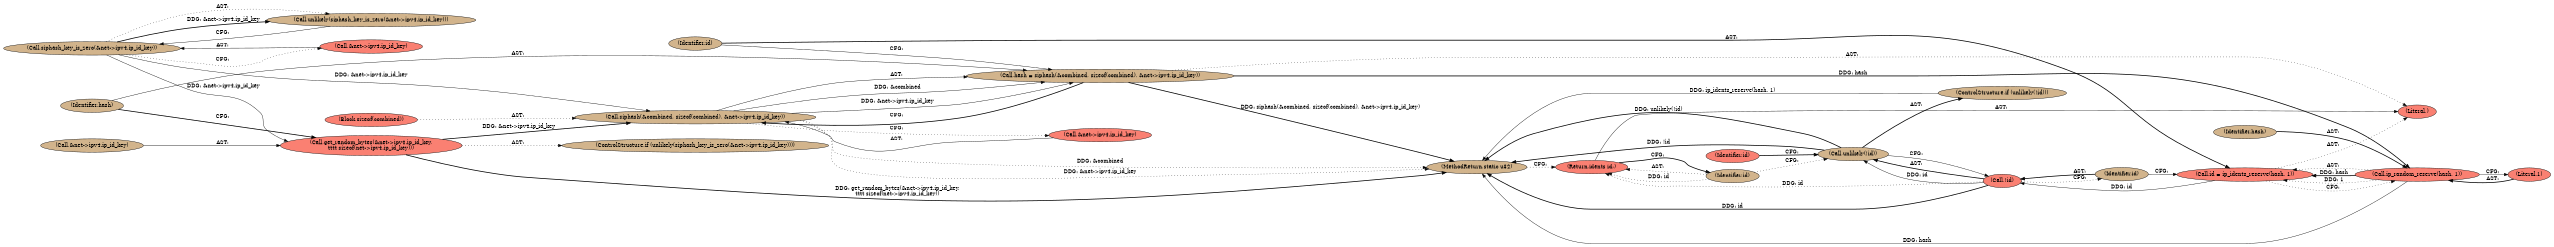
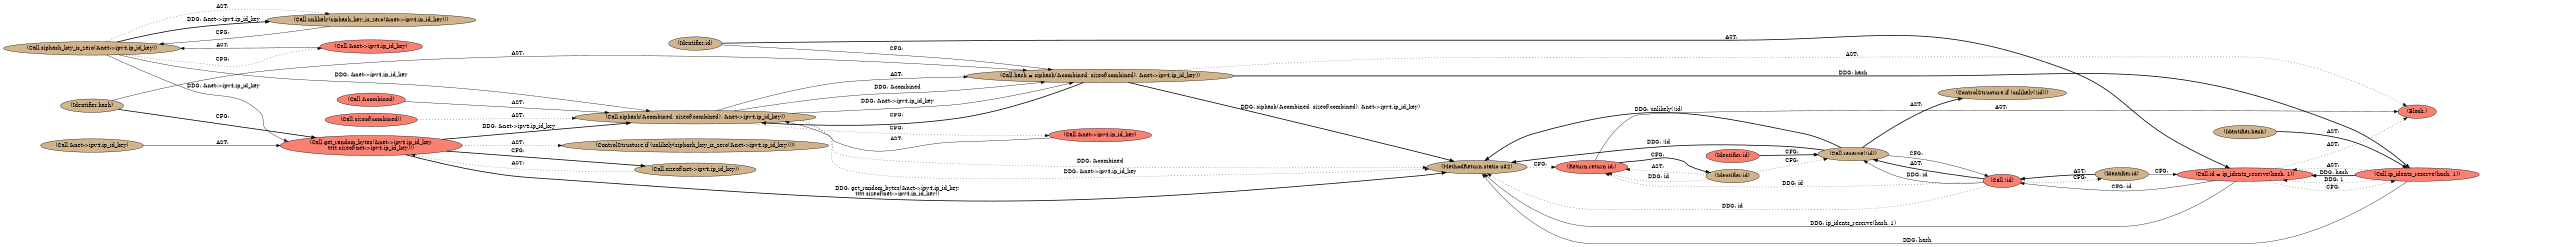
(1701, 93) -> (1860, 226)
none -> (371, 100)
(2417, 112) -> (2417, 112)
(371, 120) -> (371, 120)
(1853, 154) -> (1853, 154)
(1592, 167) -> (1592, 167)
none -> (695, 170)
(2417, 175) -> (2417, 175)
(2529, 175) -> none
(2122, 187) -> (2122, 187)
(1737, 209) -> (1737, 209)
